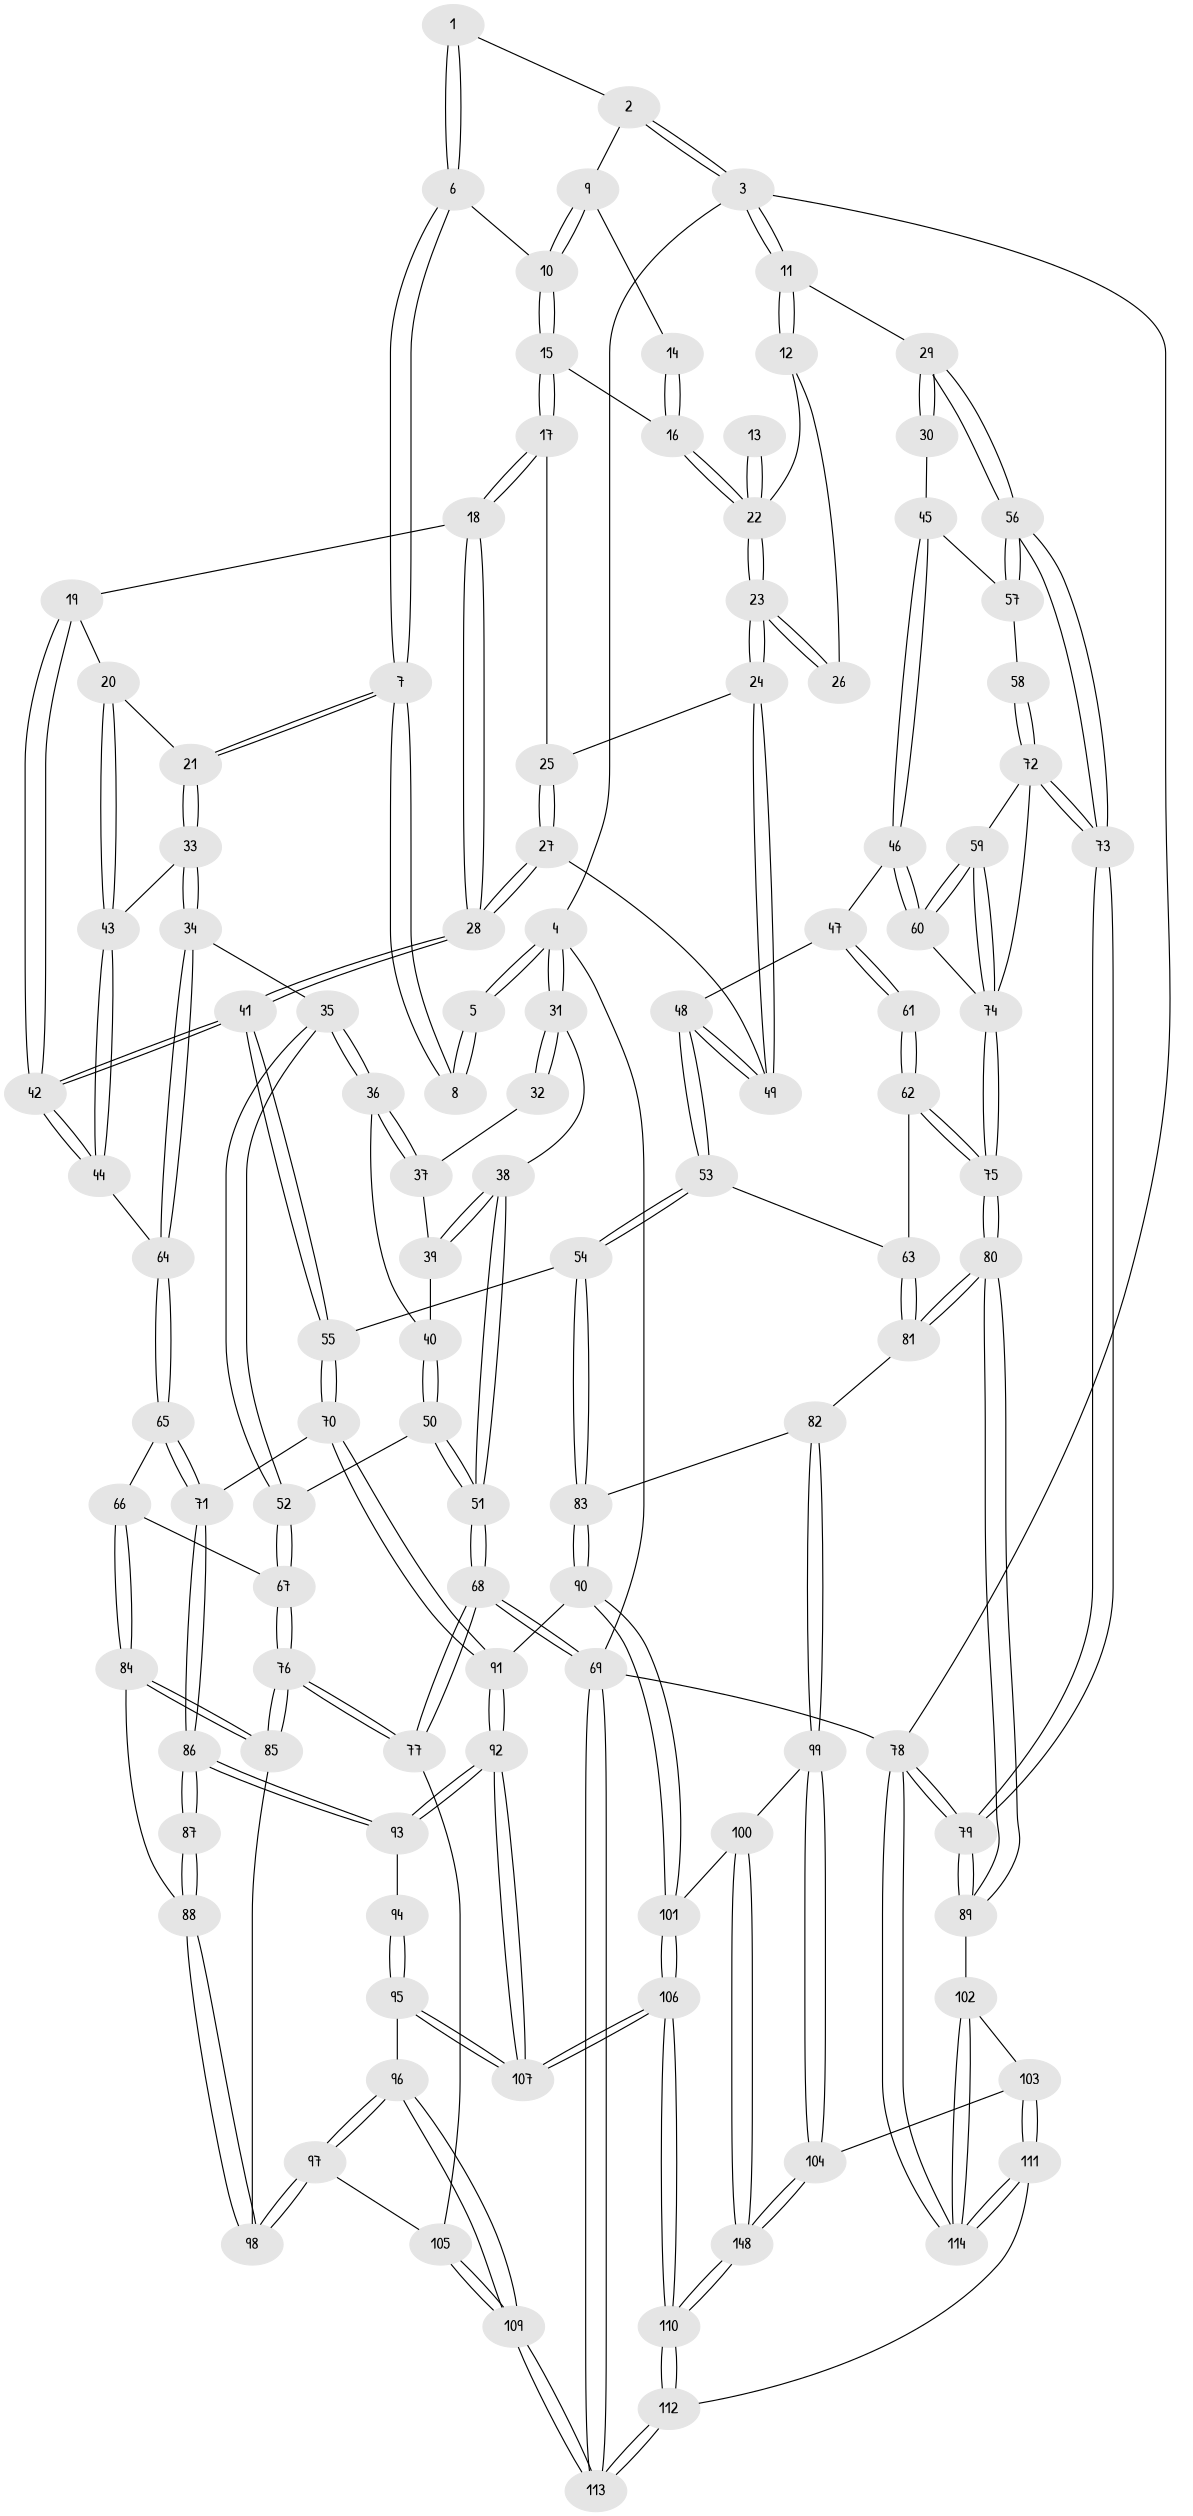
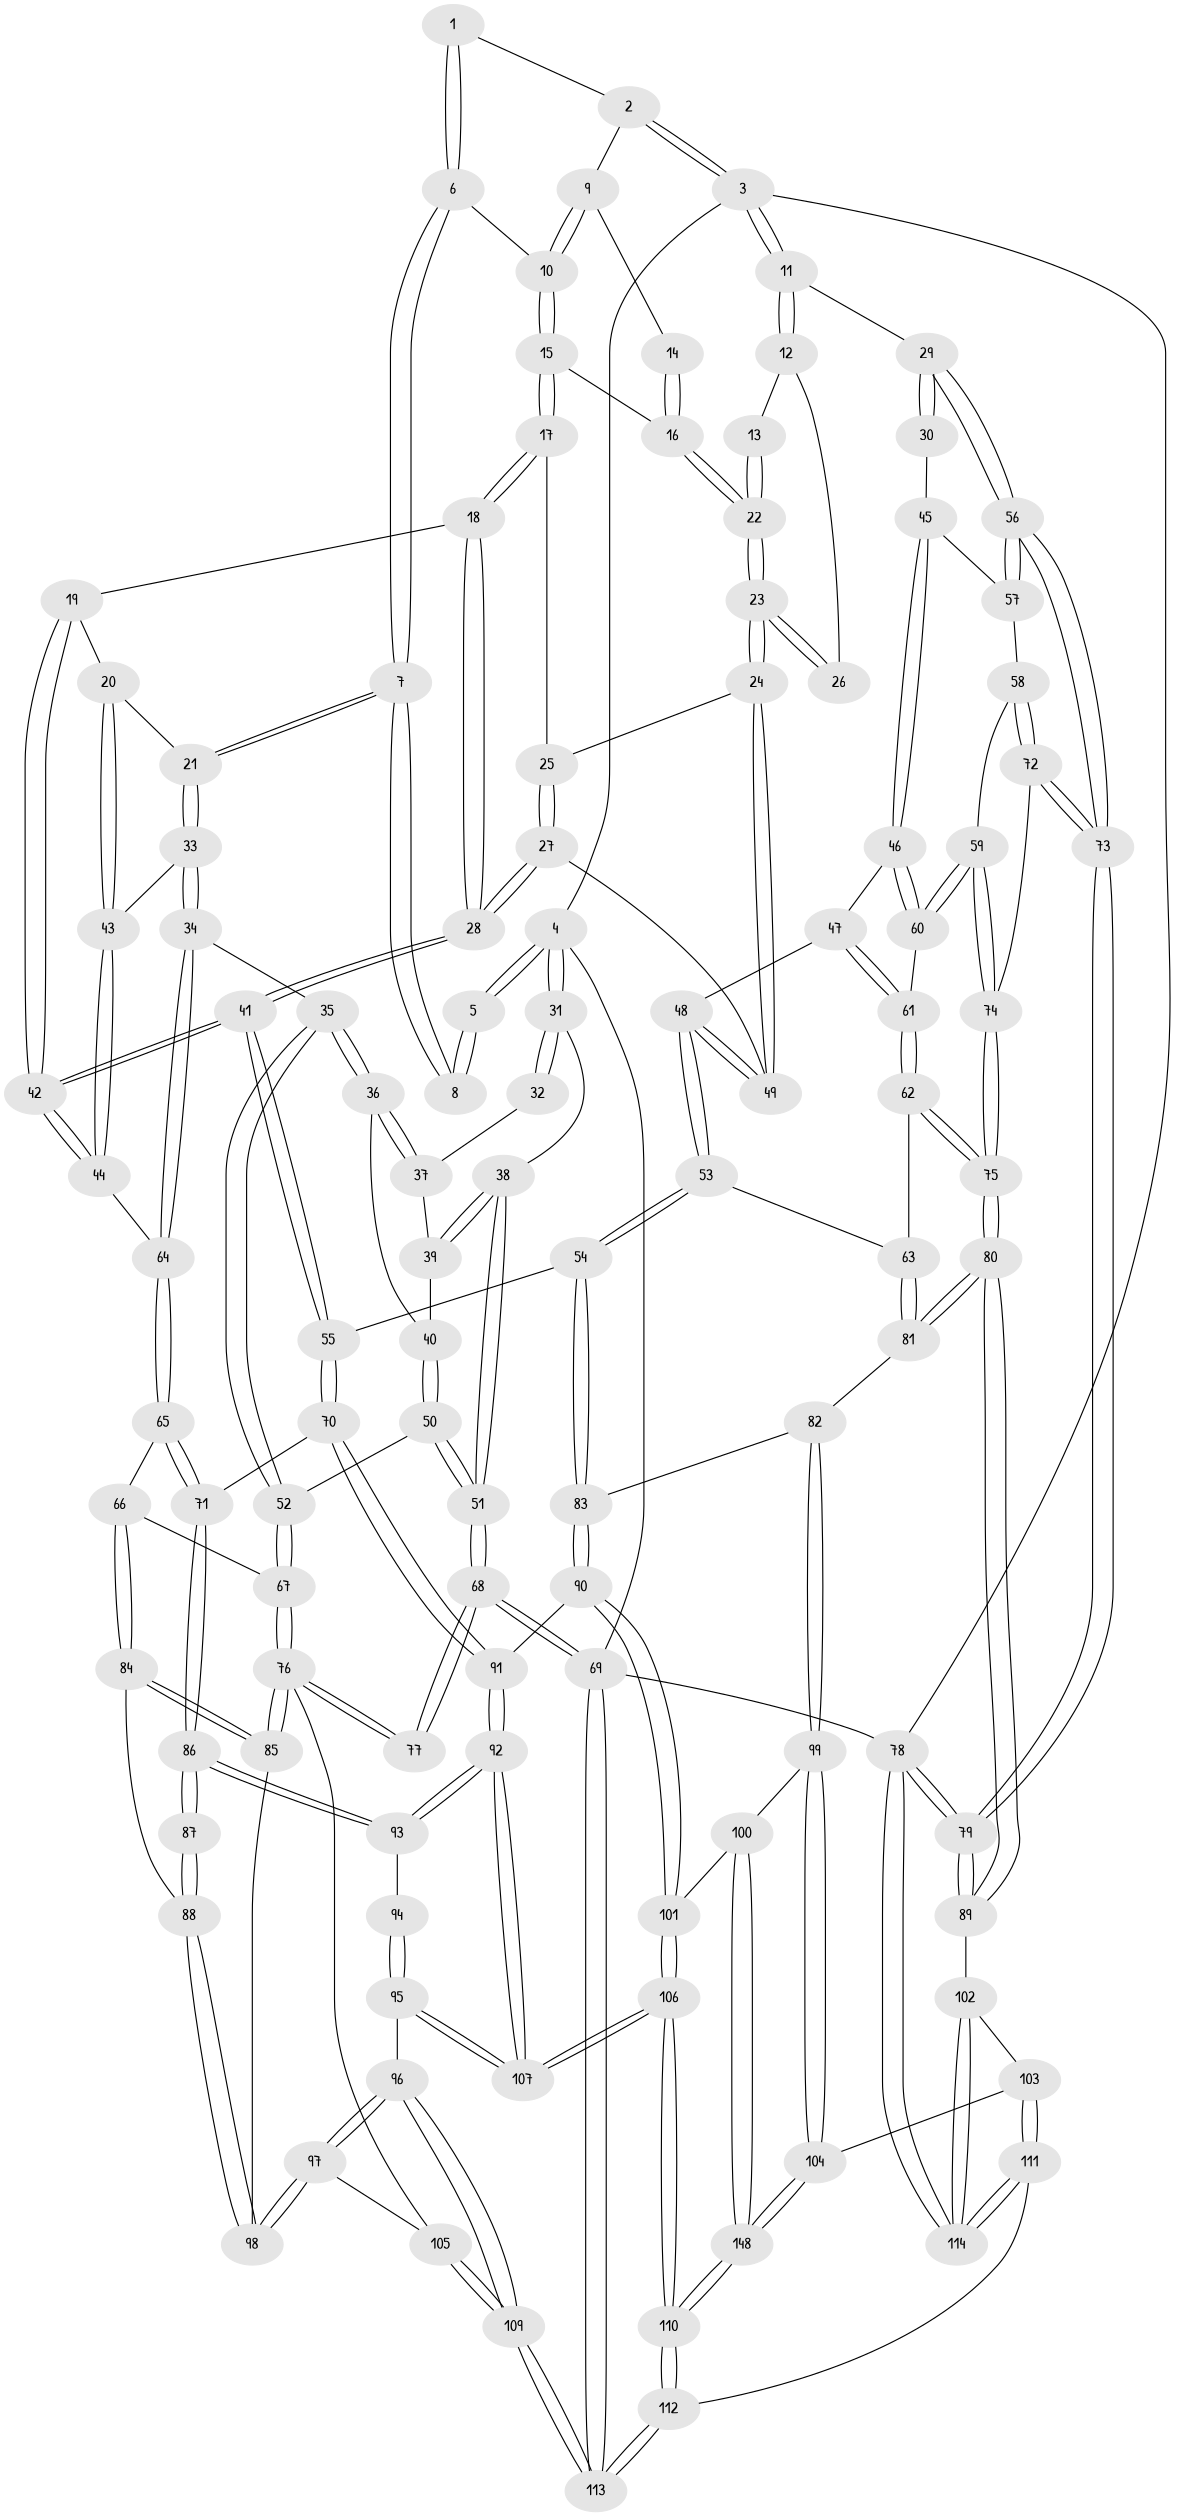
(799, 441) -> (771, 395)
(1004, 806) -> (985, 763)
(954, 970) -> (913, 971)
(460, 1995) -> (335, 1965)
